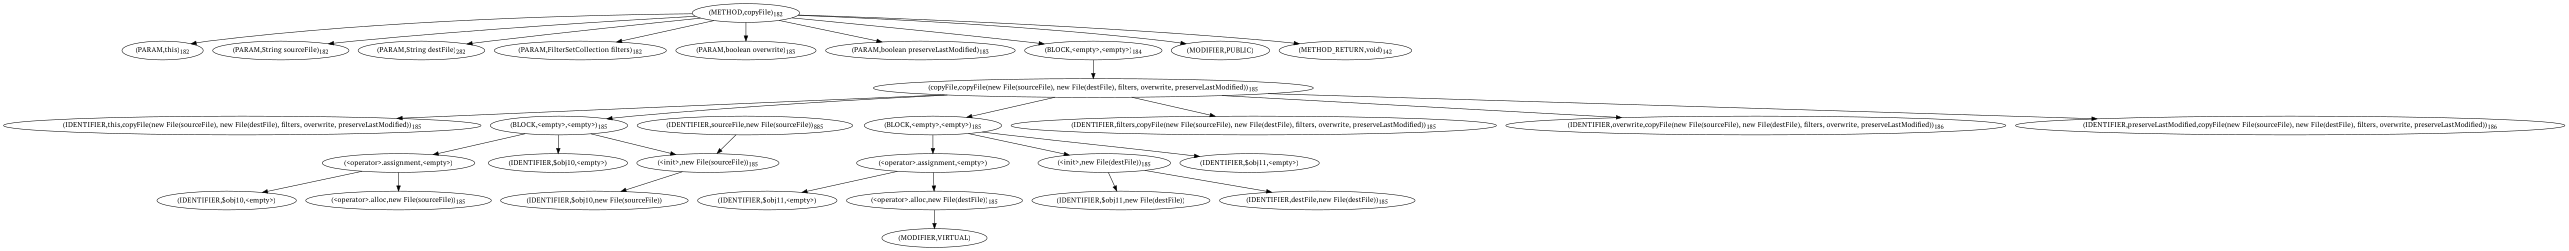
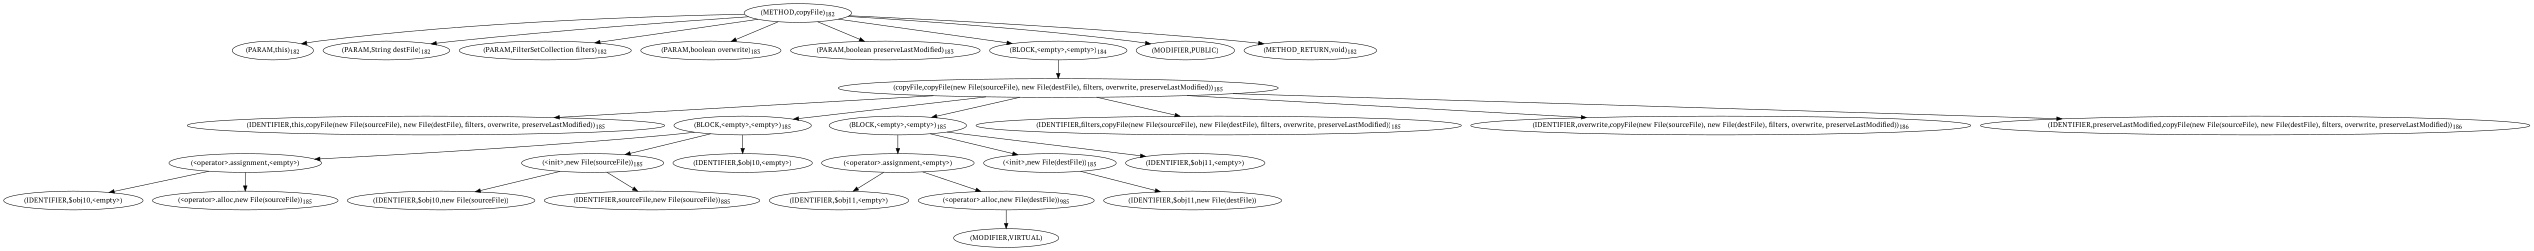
(461, 50) -> (426, 50)
(1387, 50) -> (1352, 50)
(281, 51) -> none
(728, 142) -> (620, 180)
(993, 200) -> (1065, 200)
(1317, 201) -> none
